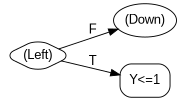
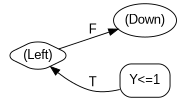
(86, 67) -> (87, 89)
